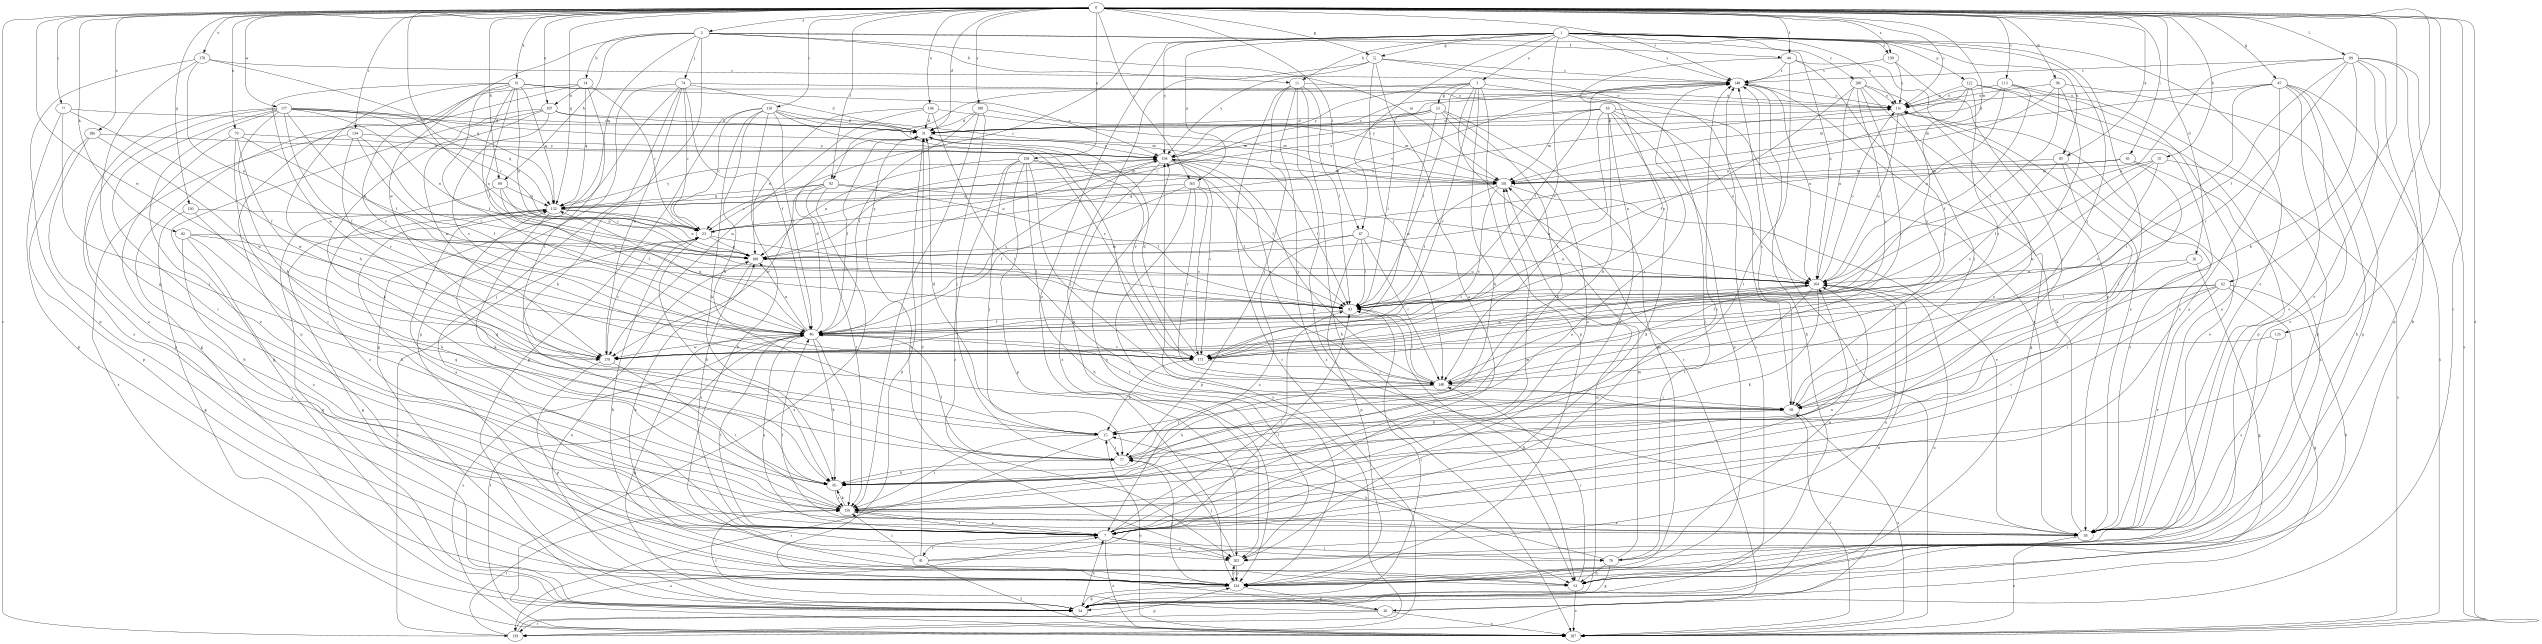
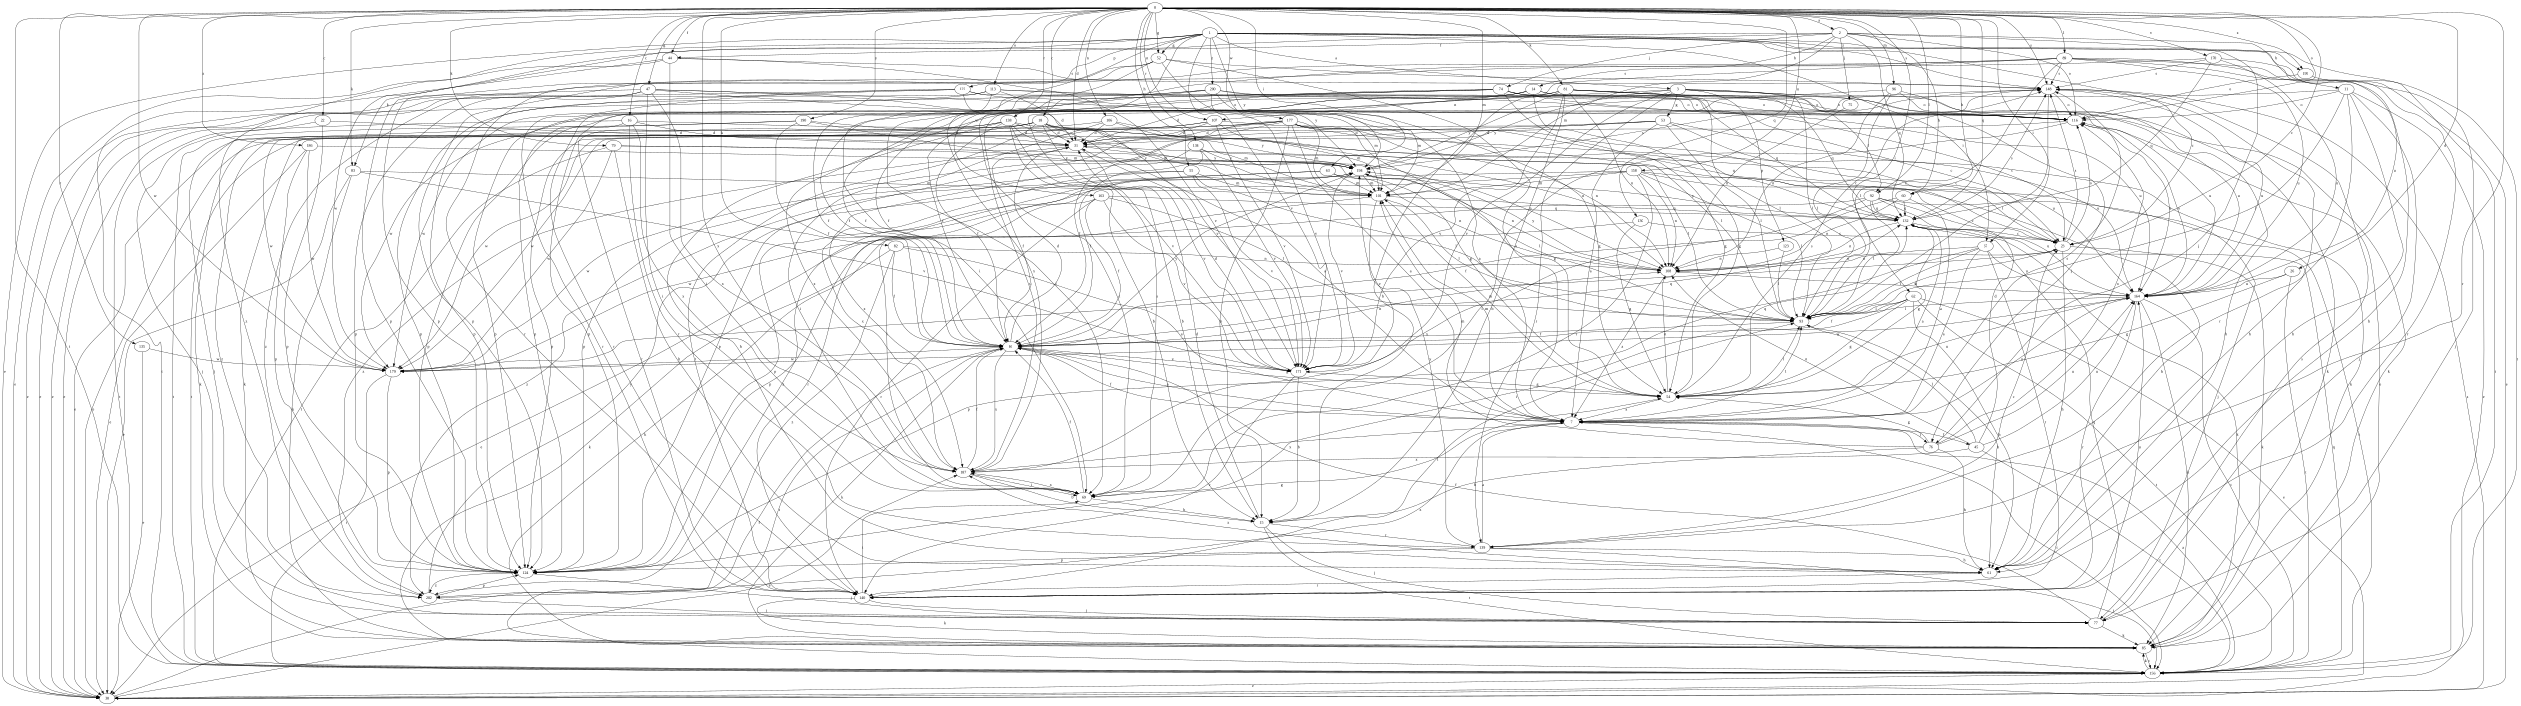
(1407, 45) -> none
(1819, 70) -> none
(1132, 95) -> (1061, 26)
none -> (1850, 105)
none -> (1786, 246)
(402, 263) -> none
(1302, 281) -> none
(160, 284) -> (2495, 372)
none -> (1482, 382)
(1071, 383) -> none
(1467, 409) -> (2253, 528)
none -> (1736, 551)
(1277, 593) -> (432, 327)
